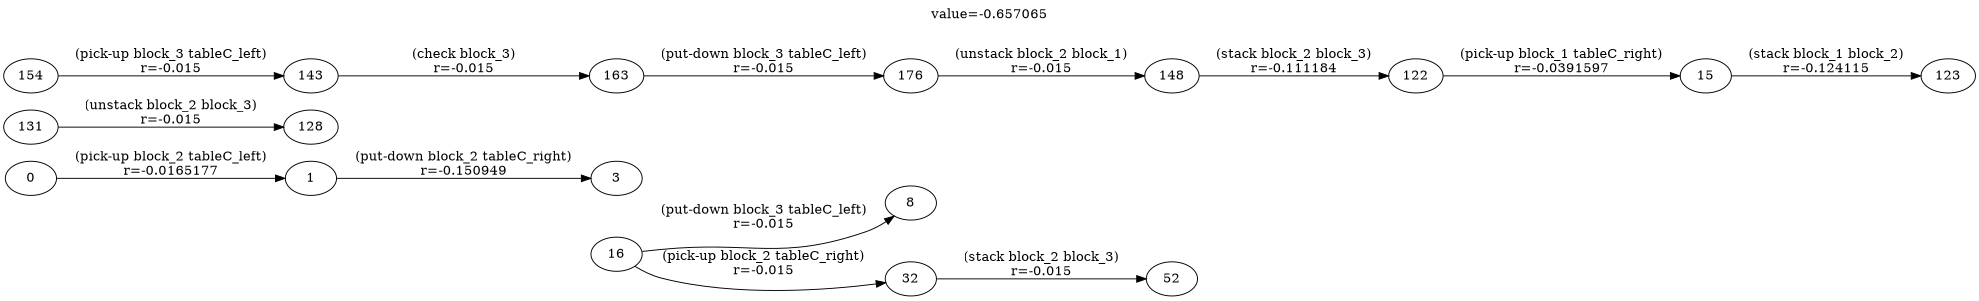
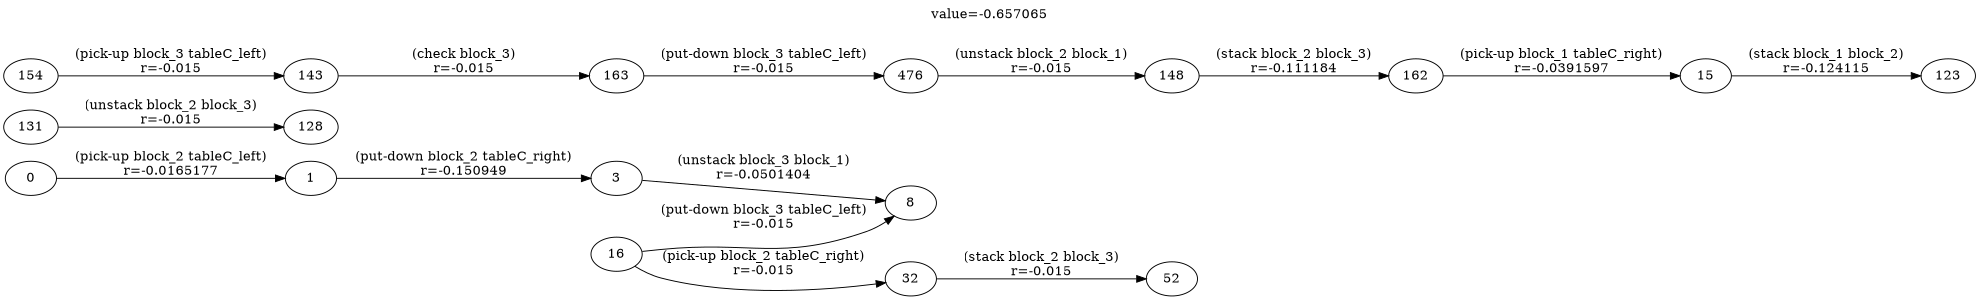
(911, 76) -> (911, 76)
(1416, 76) -> (1416, 76)
none -> (759, 190)
